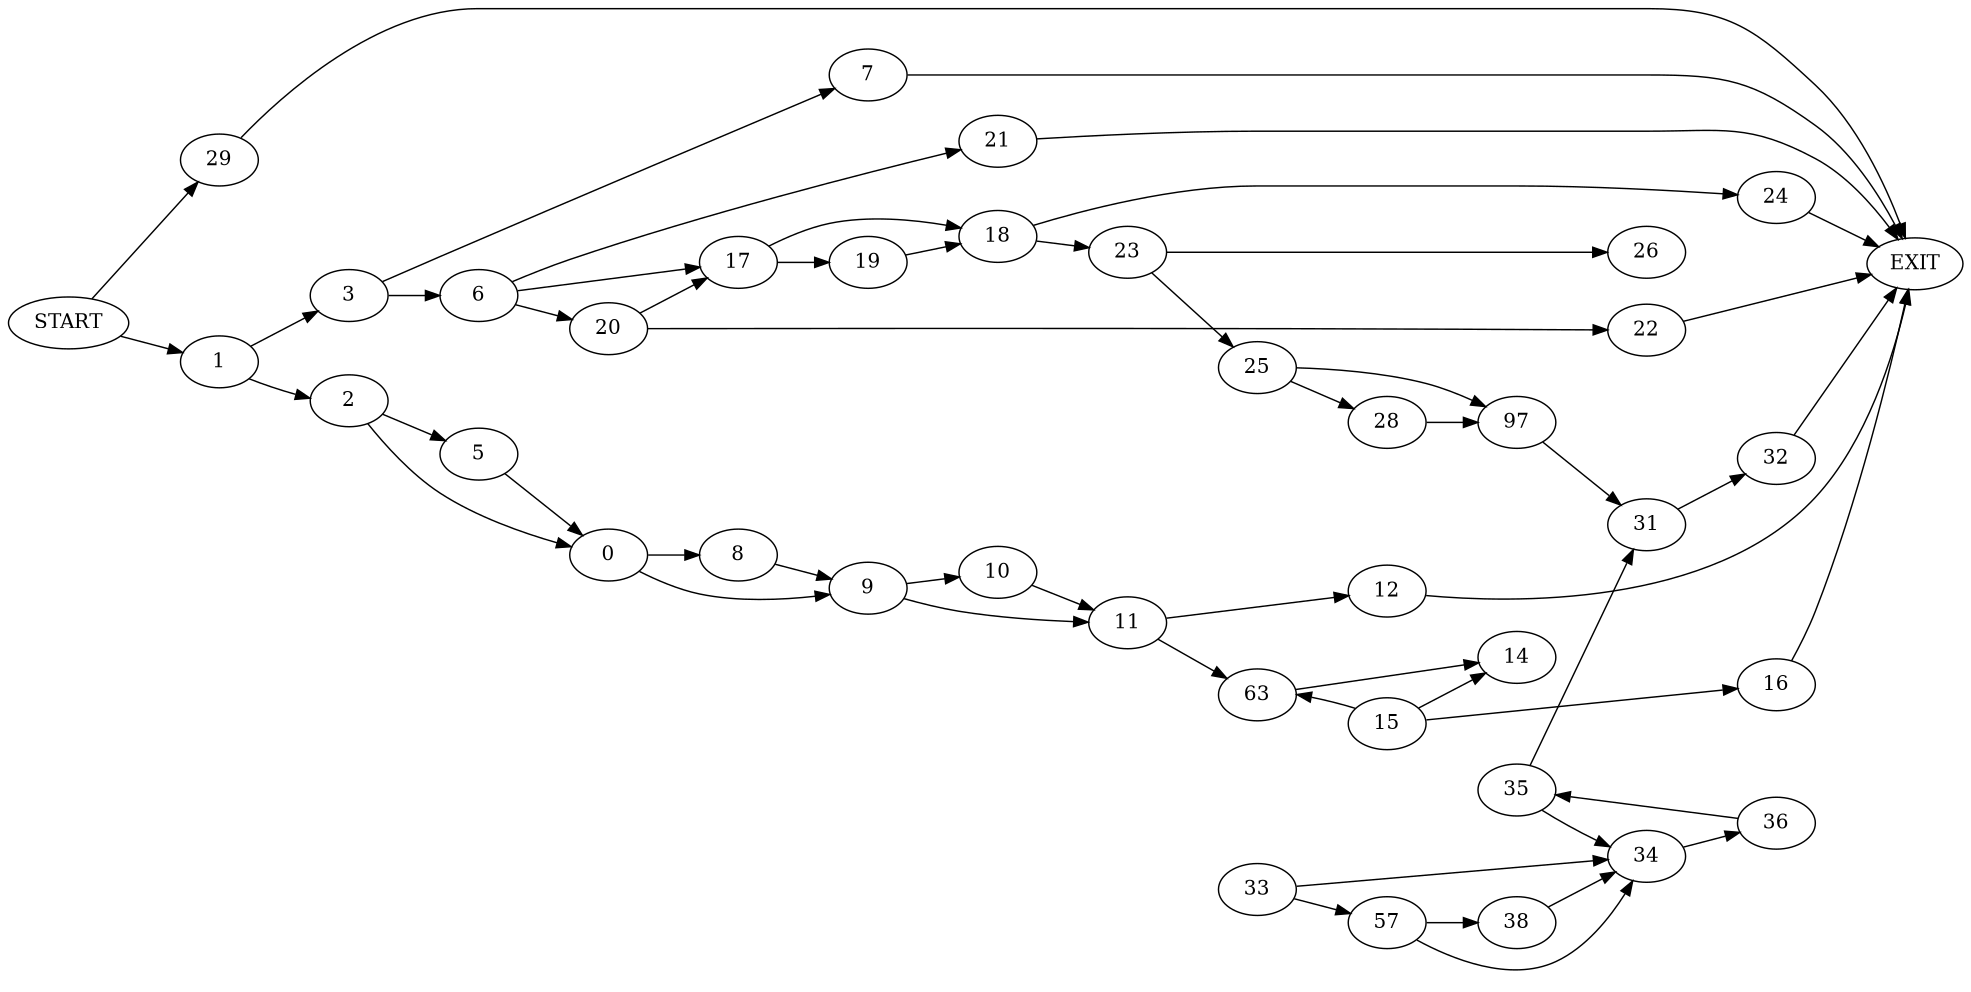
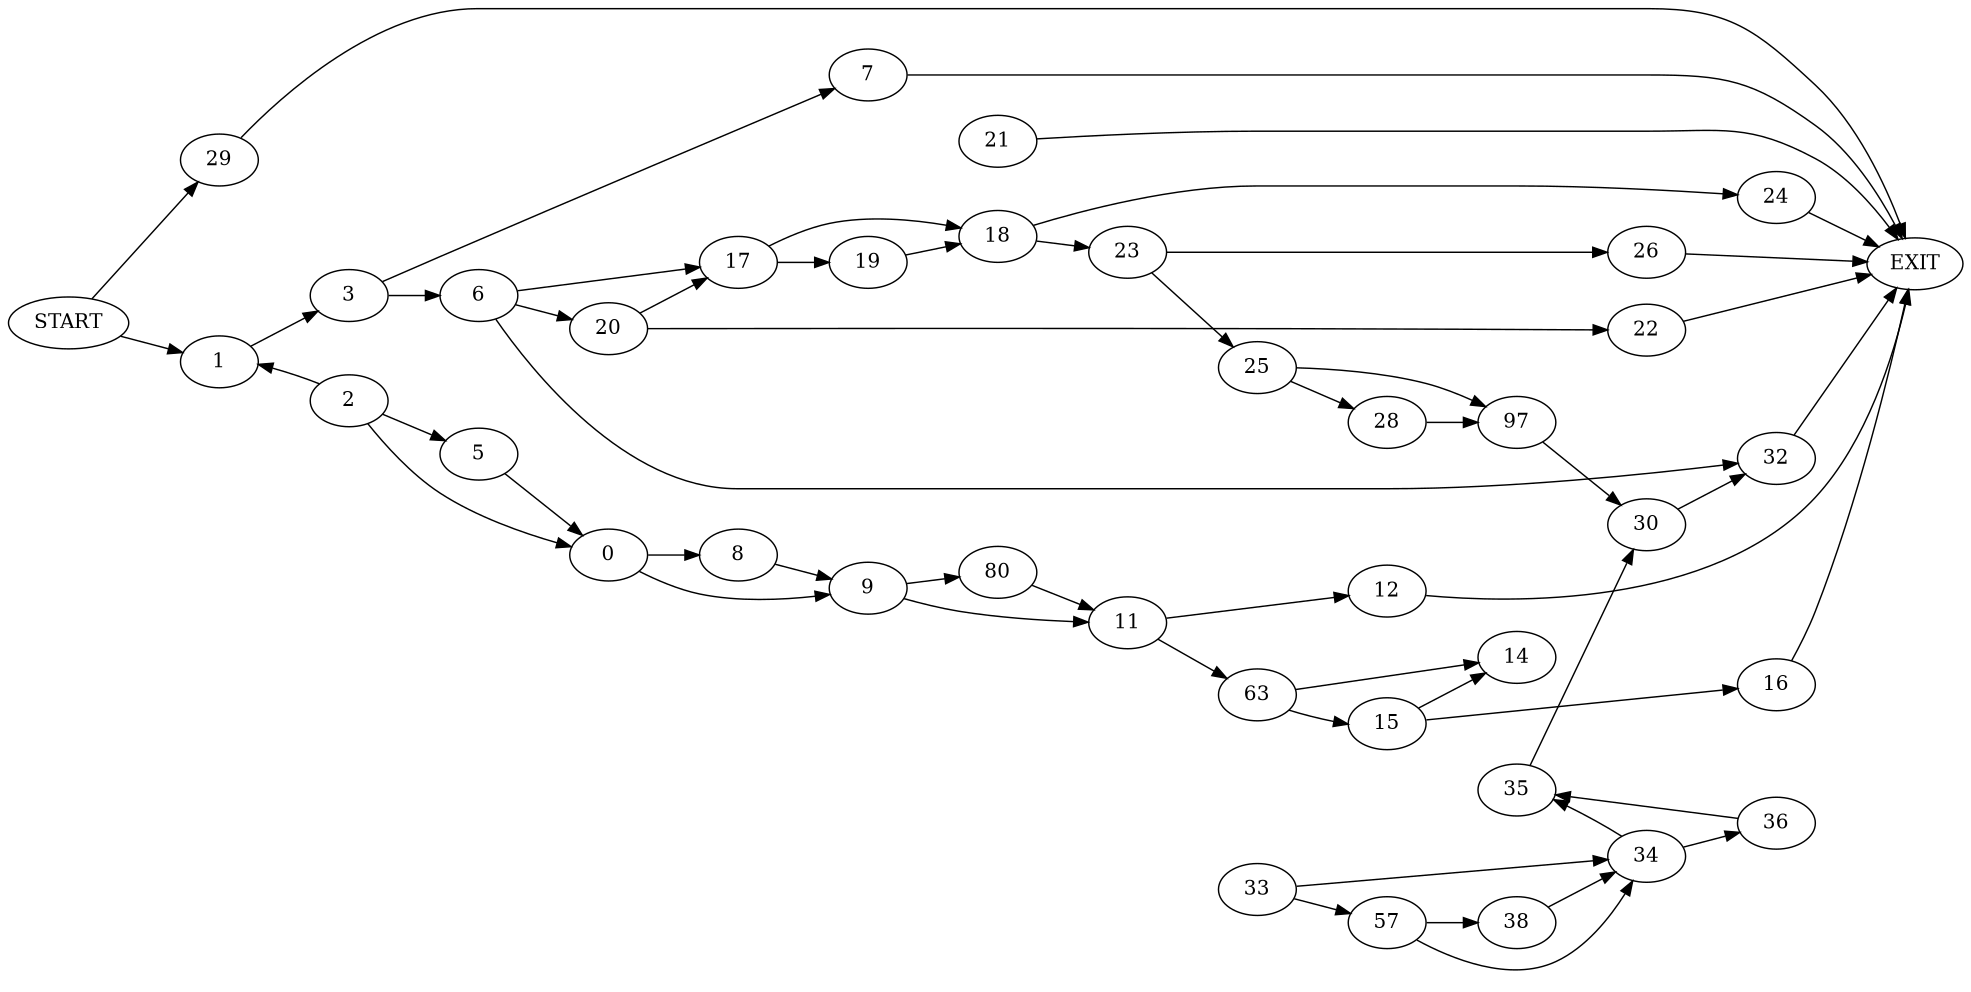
(727, 211) -> (1078, 489)
none -> (1769, 258)
(272, 387) -> (296, 375)
(1647, 525) -> (1647, 525)
(998, 572) -> (998, 572)
(1334, 702) -> (1311, 716)
(1569, 826) -> (1595, 820)
